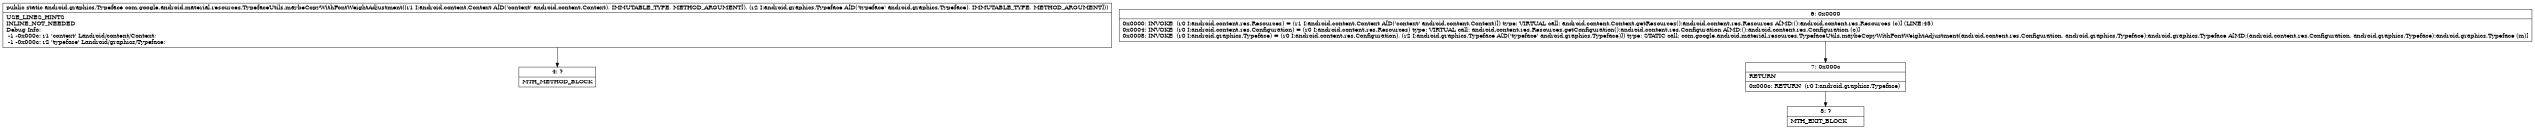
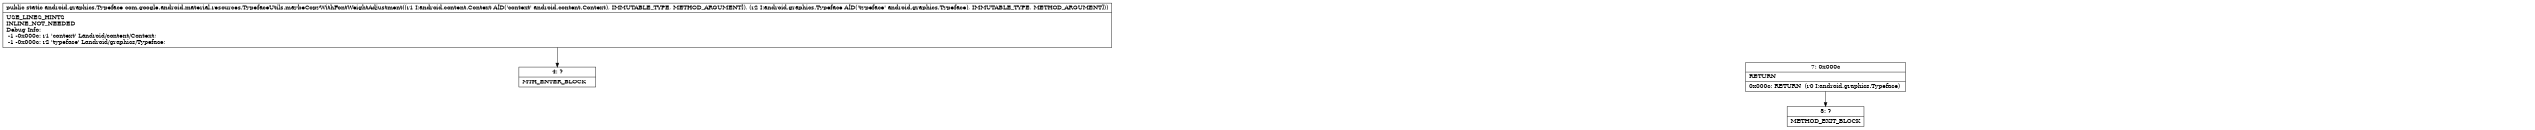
(1826, 25) -> none
(557, 82) -> (554, 82)
(1819, 121) -> (1826, 121)
